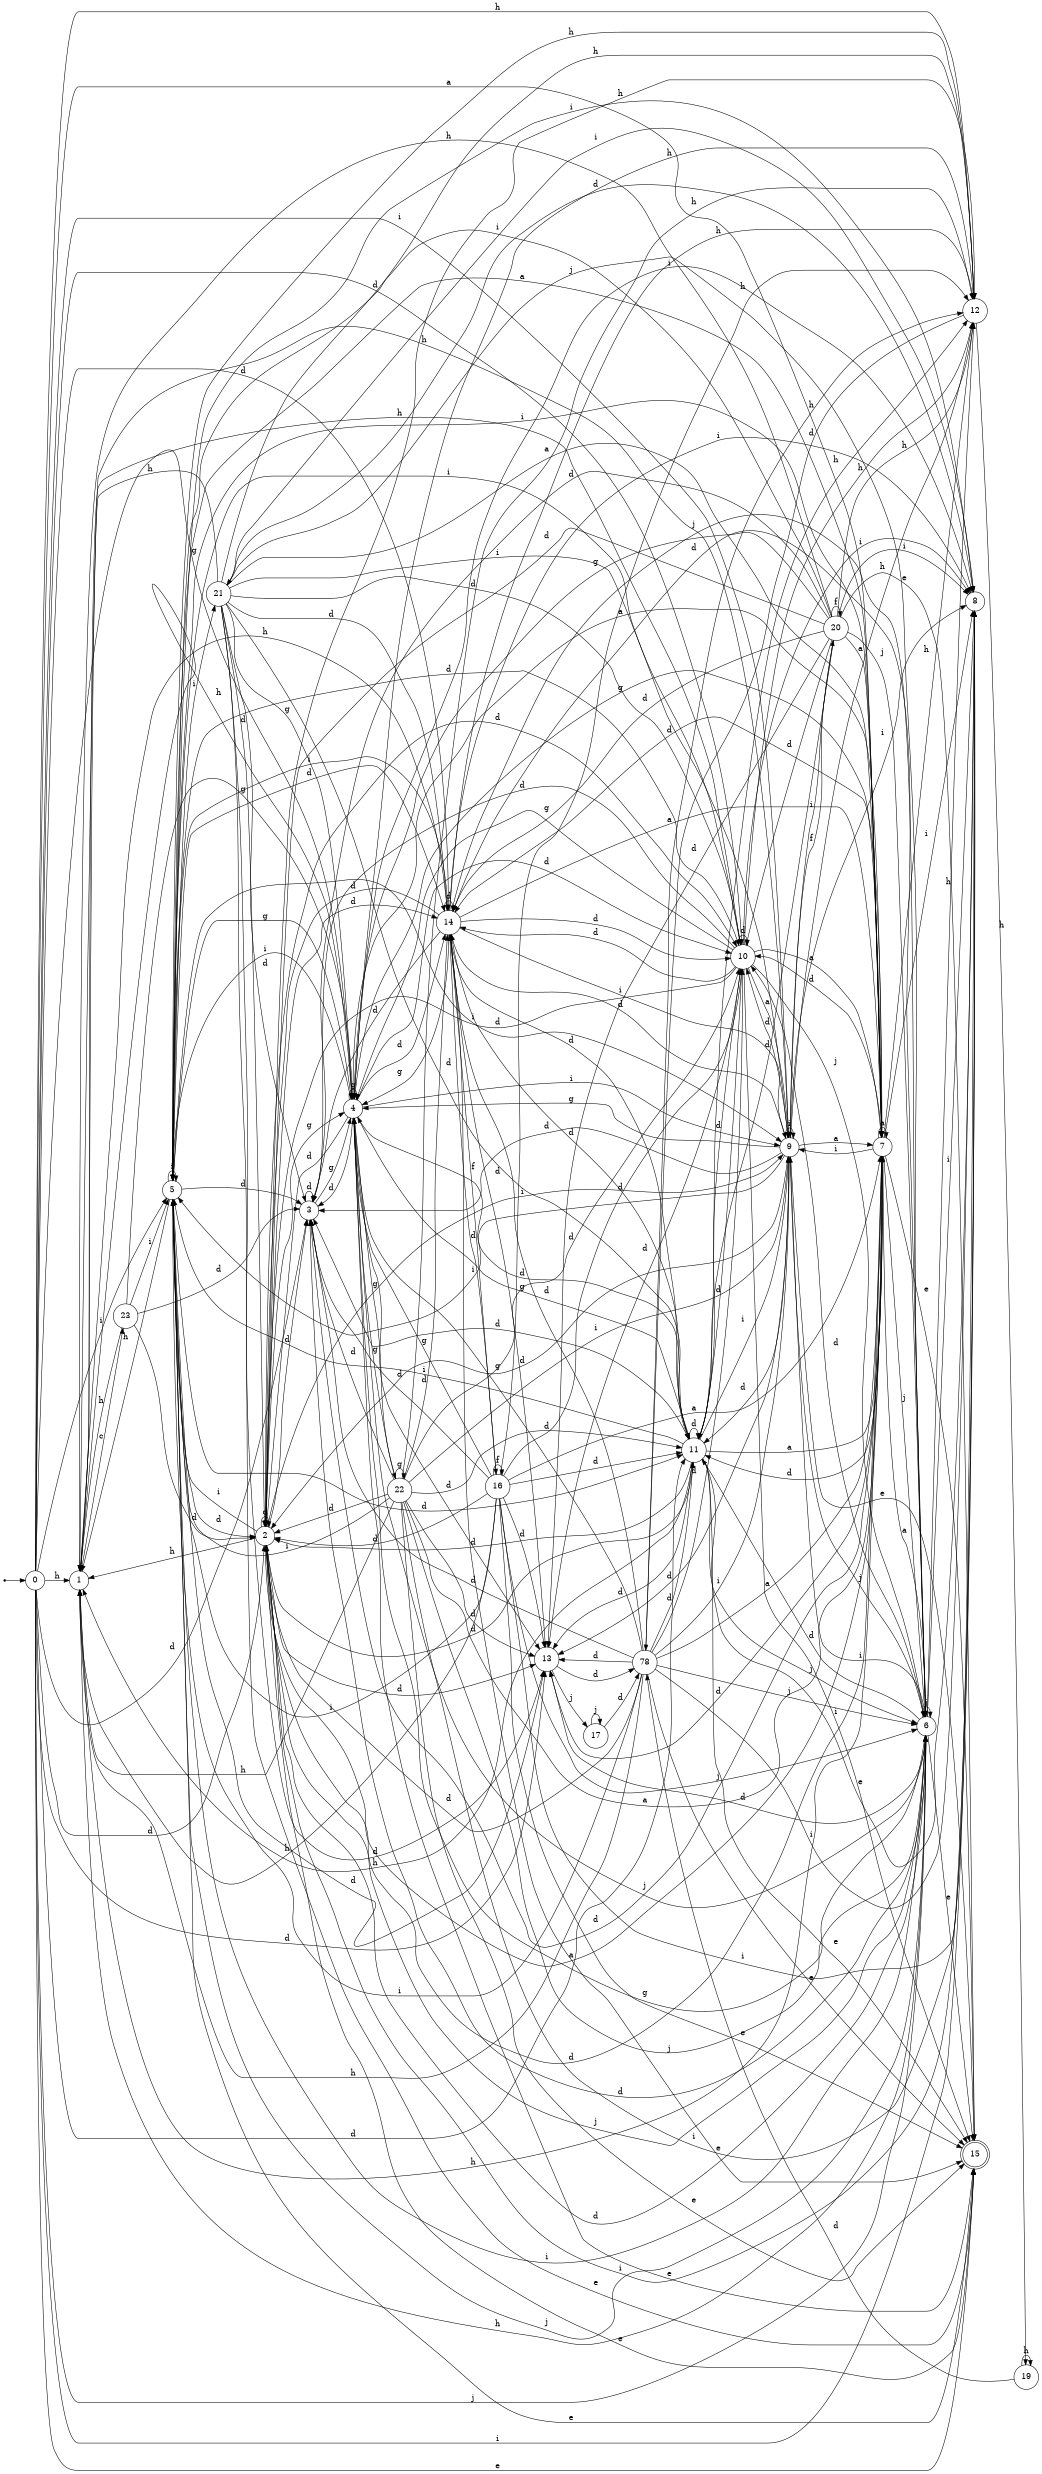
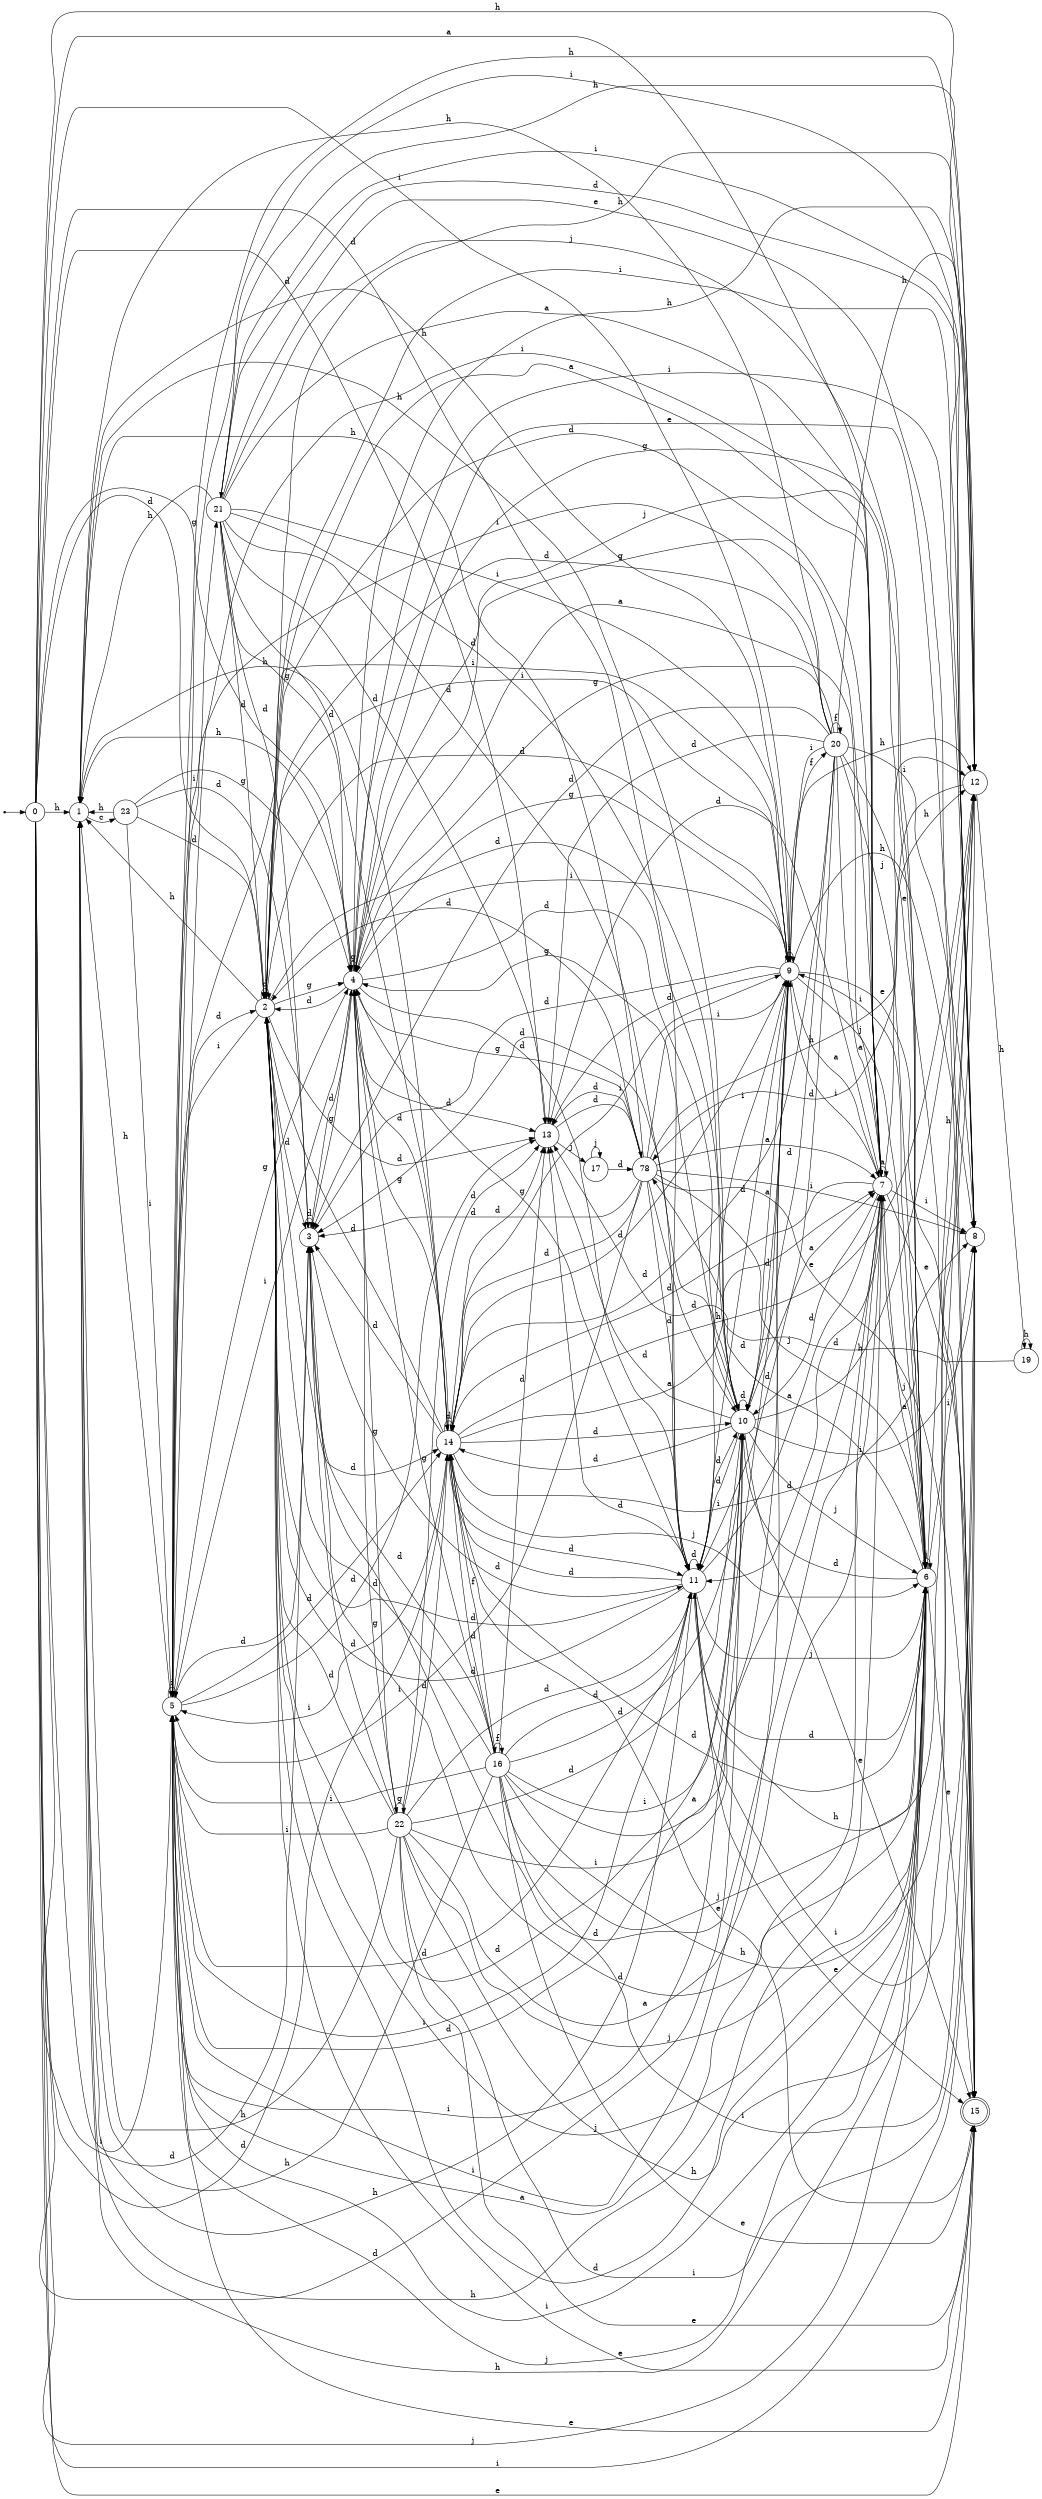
(882, 733) -> (882, 849)
none -> (753, 1463)
